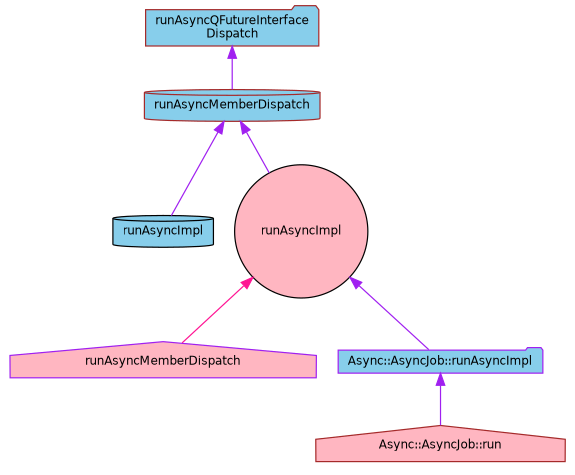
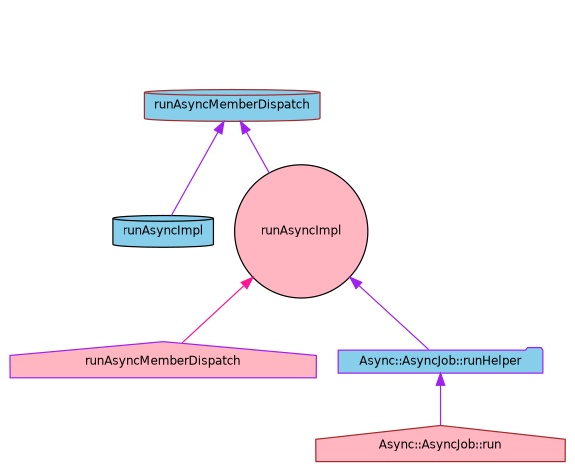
(232, 28) -> none
(441, 362) -> (441, 362)
